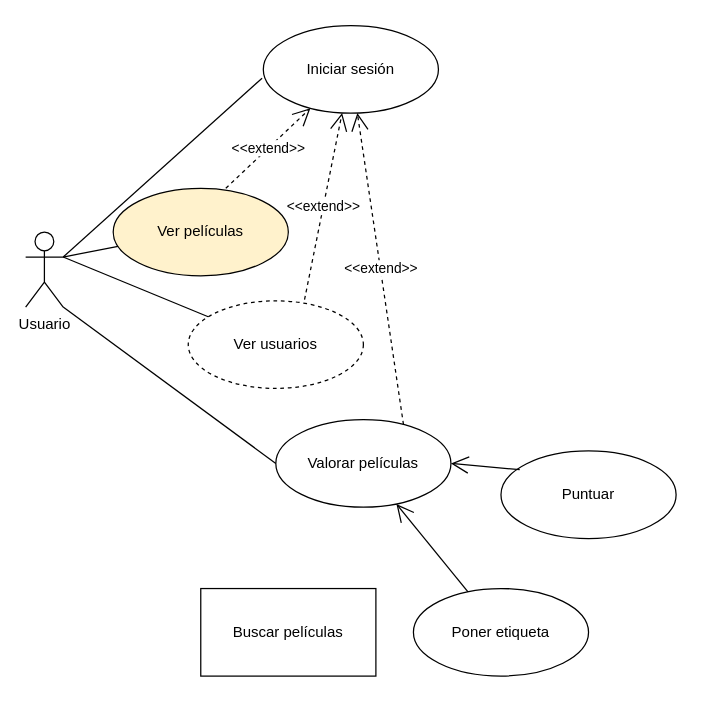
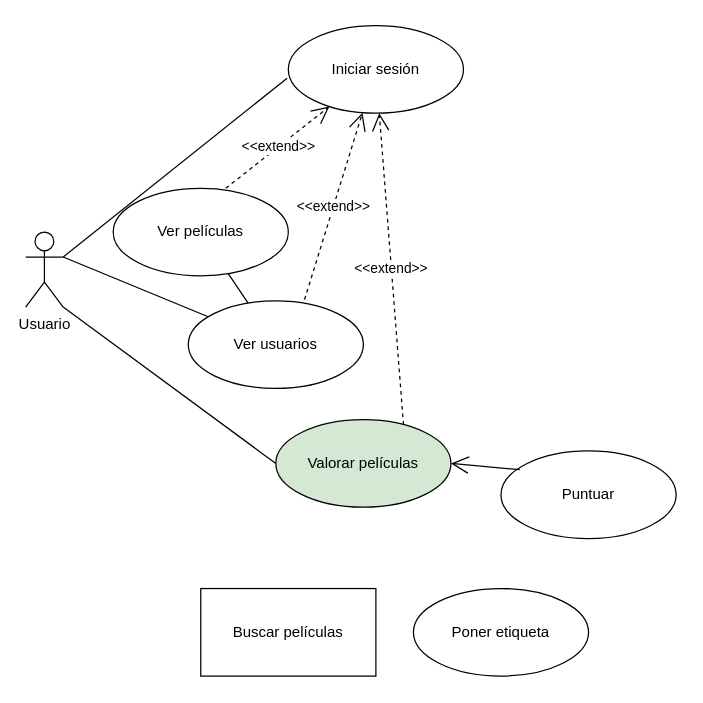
(351, 69) -> (376, 69)
(201, 232) -> (201, 232)
(94, 251) -> (238, 288)
(276, 344) -> (276, 344)
(363, 463) -> (363, 463)
(433, 549) -> none
